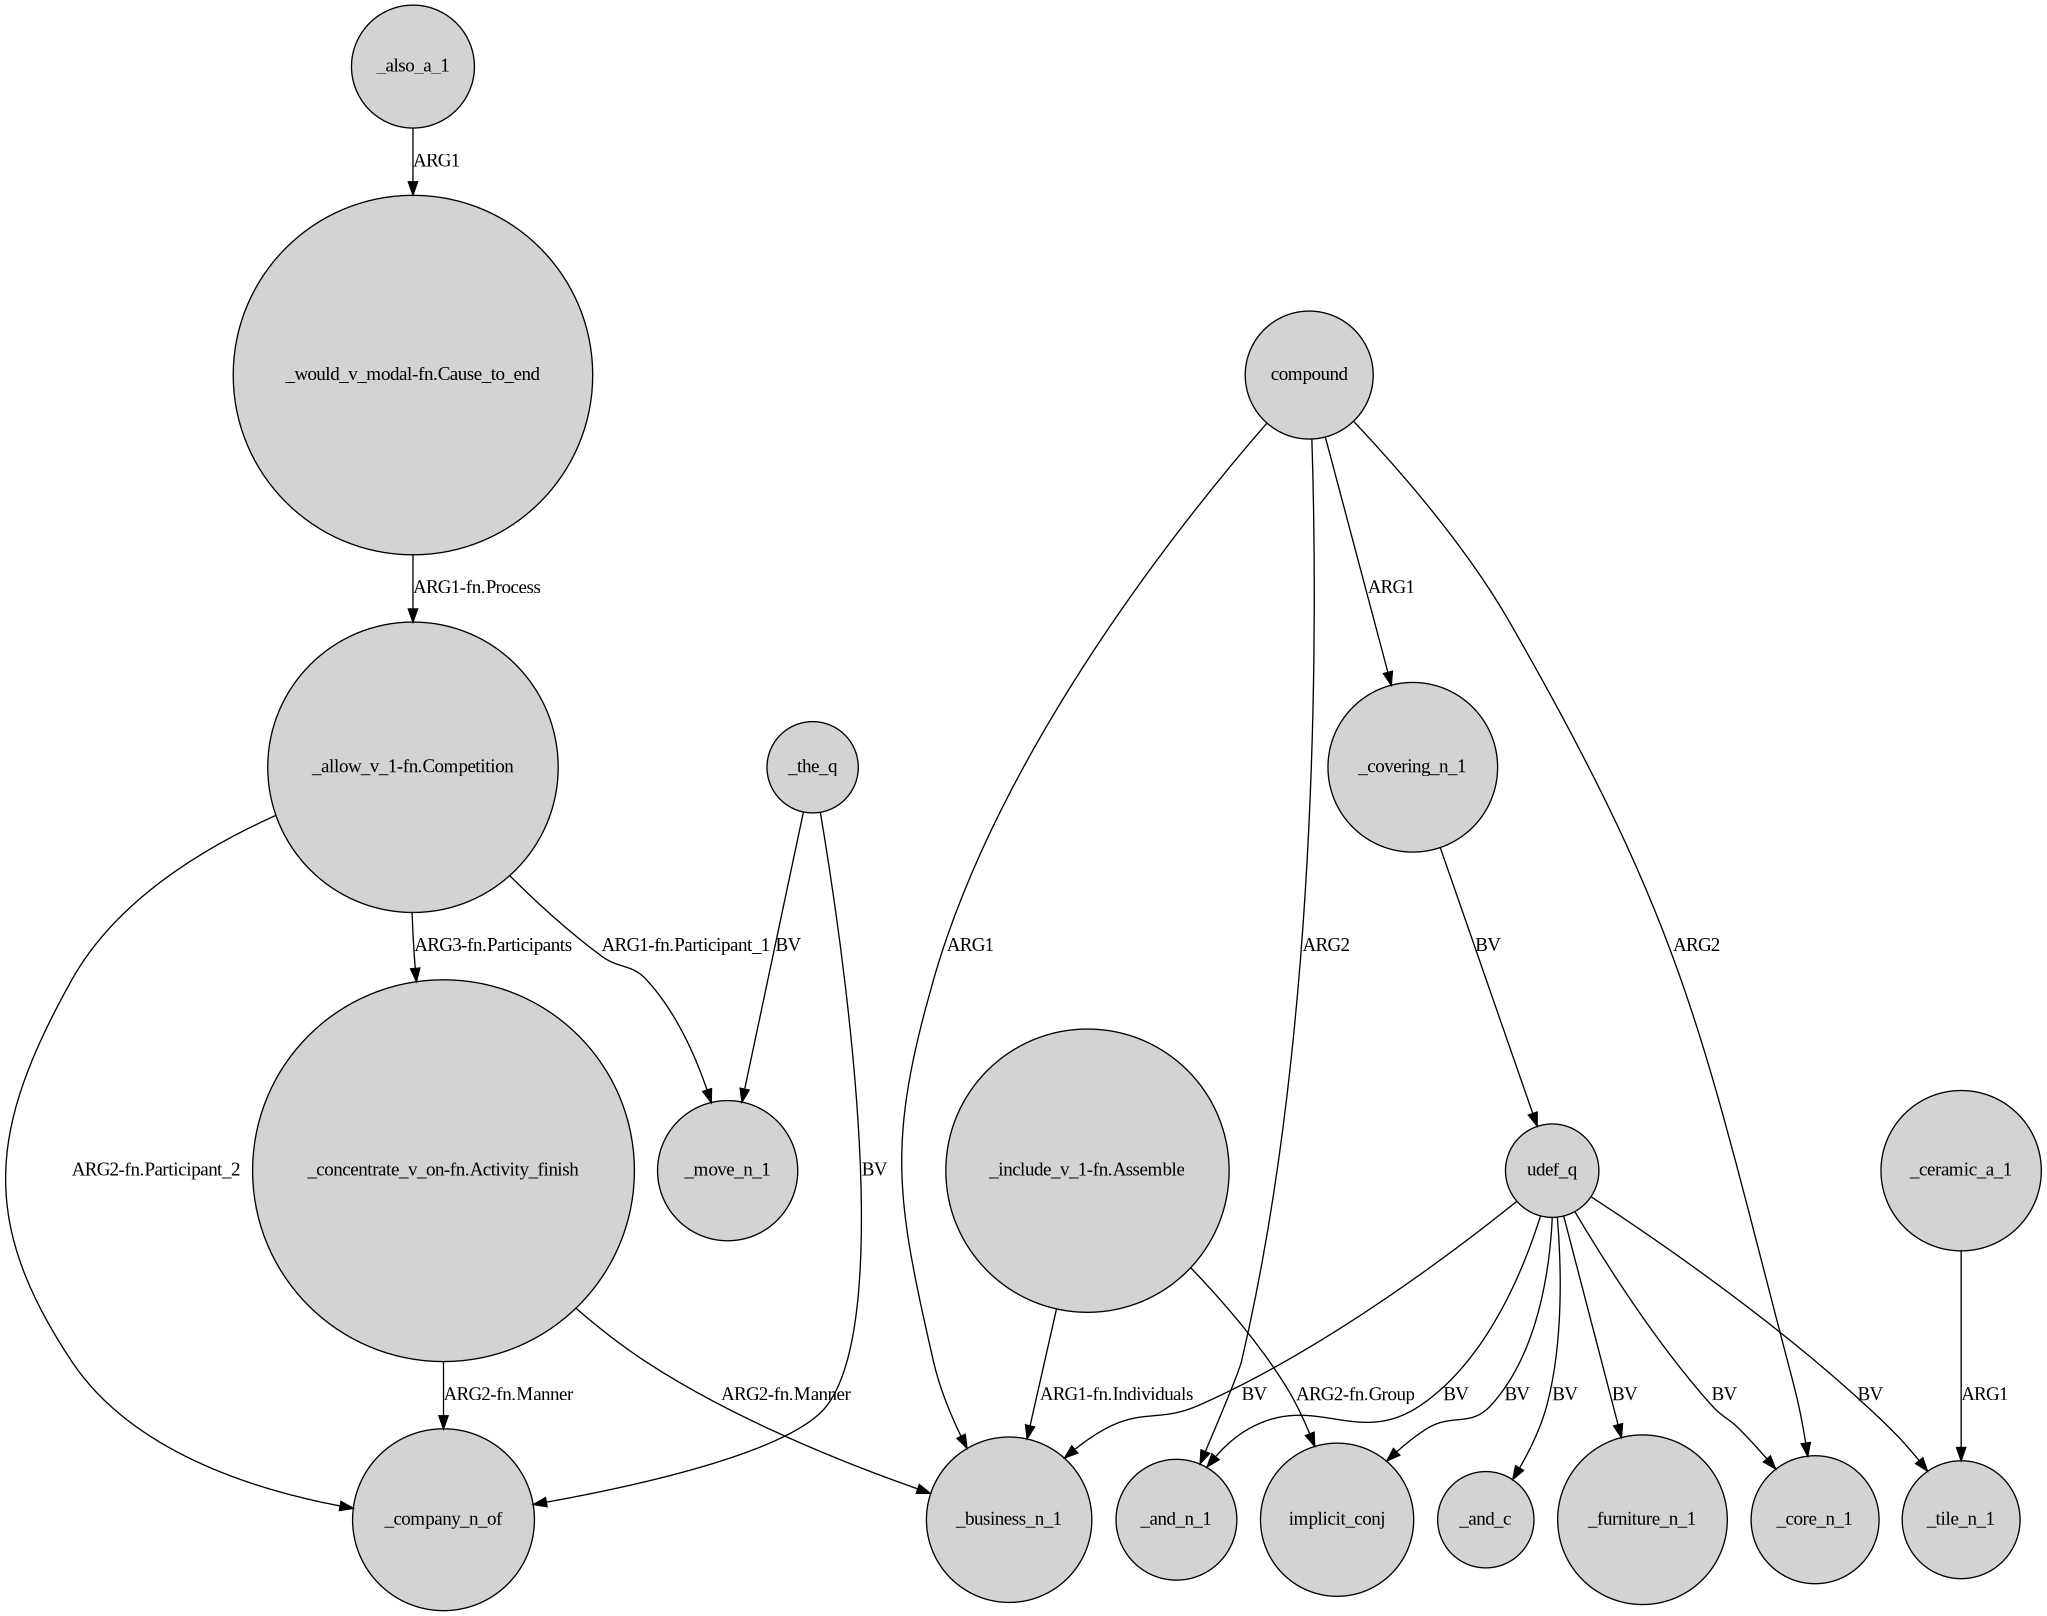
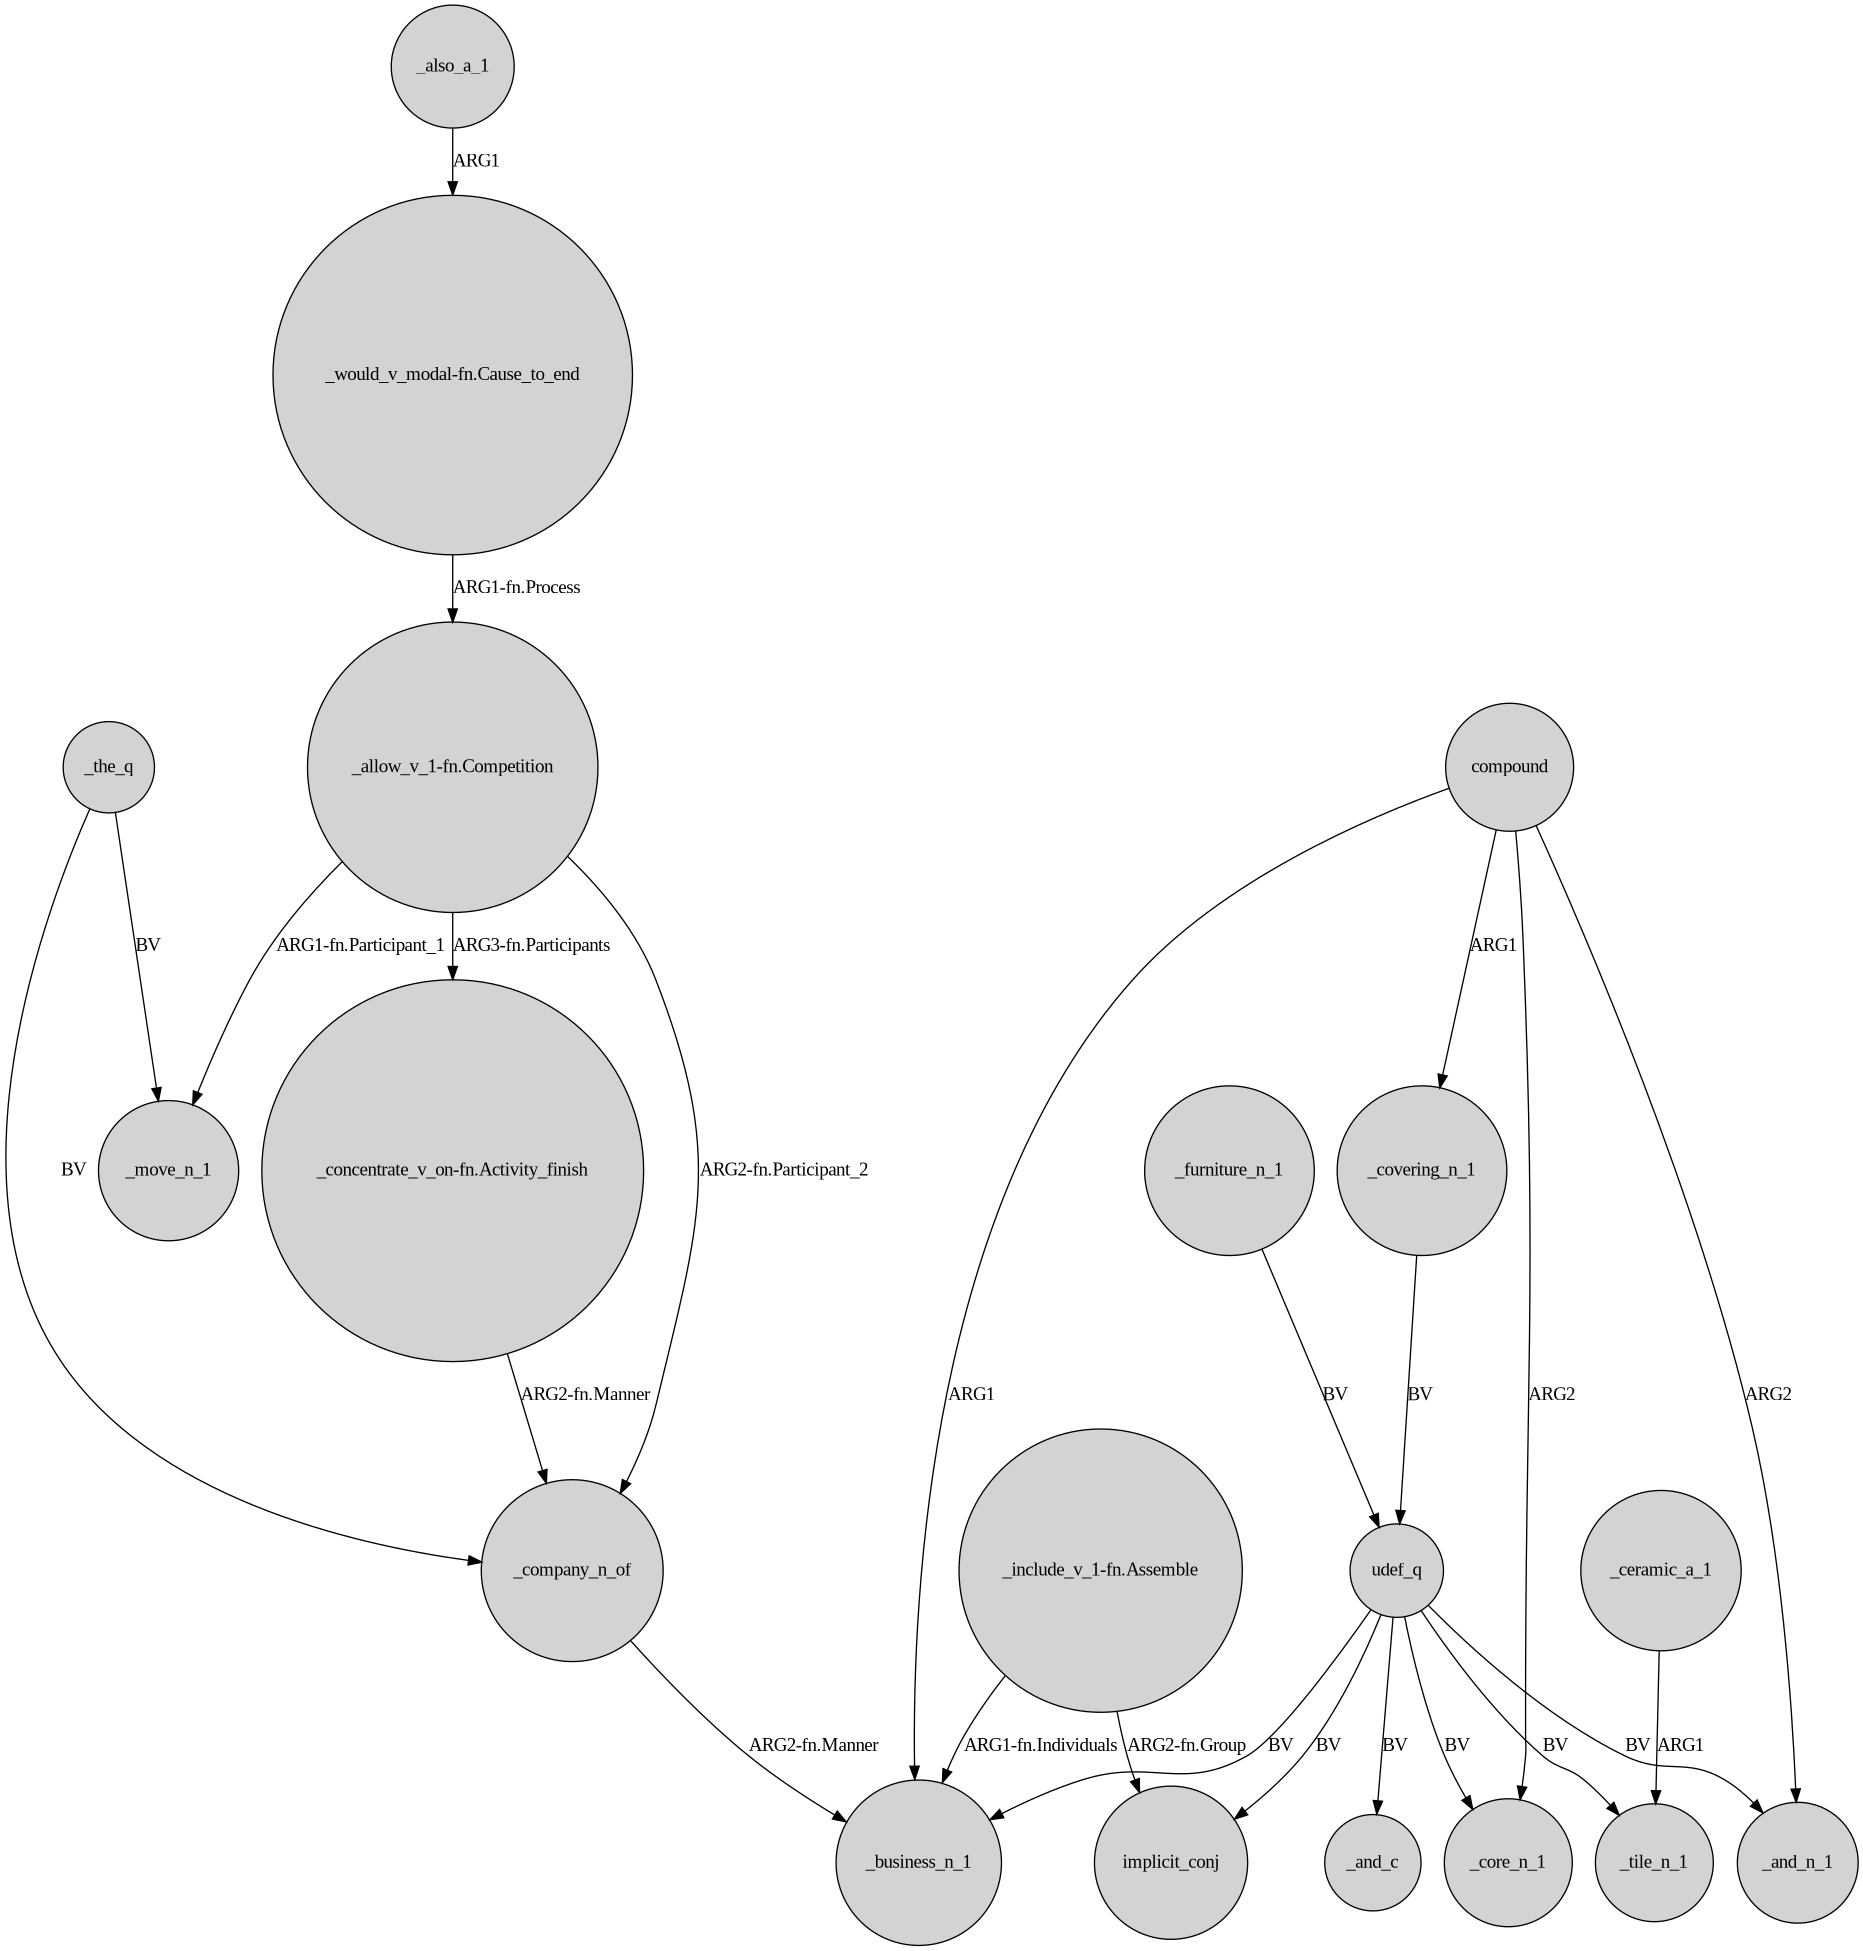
(1591, 1320) -> (1318, 1382)
(738, 1414) -> (725, 1736)
